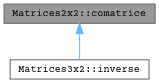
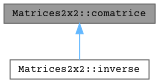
(80, 69) -> (80, 69)
